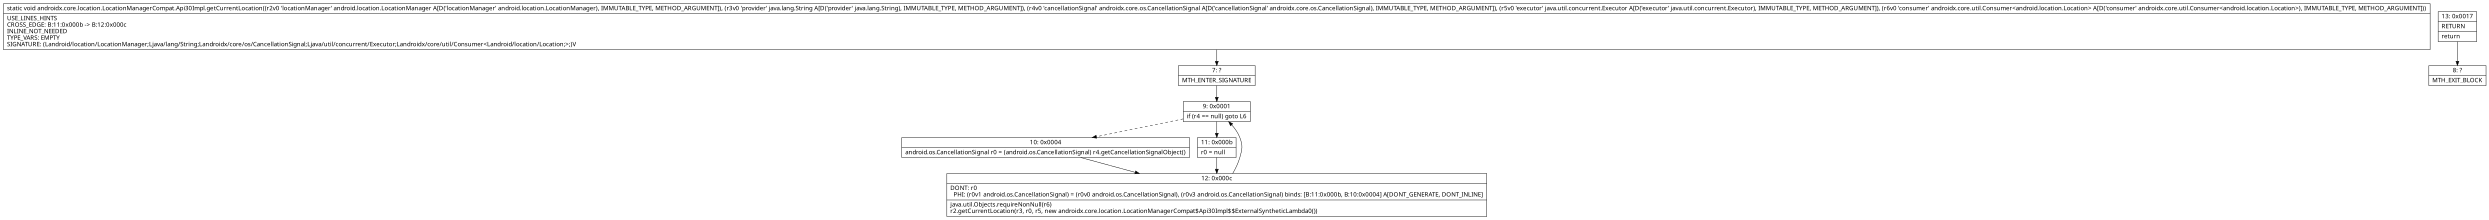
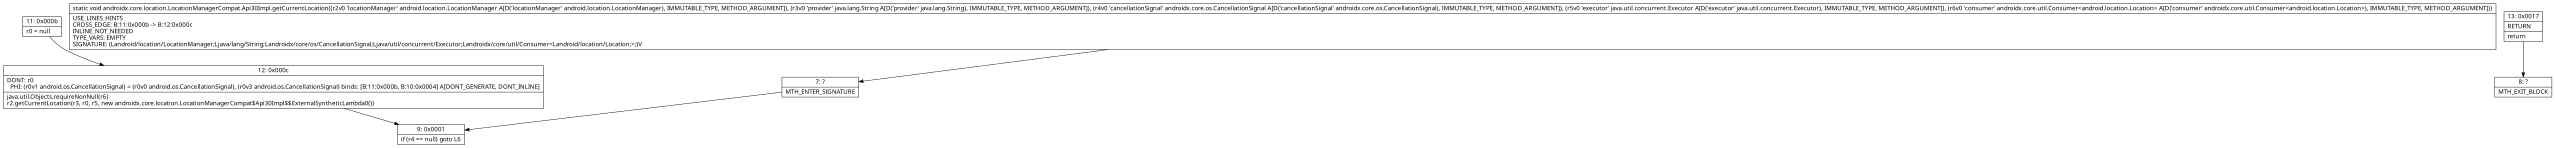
(1217, 127) -> none
(1046, 148) -> none
